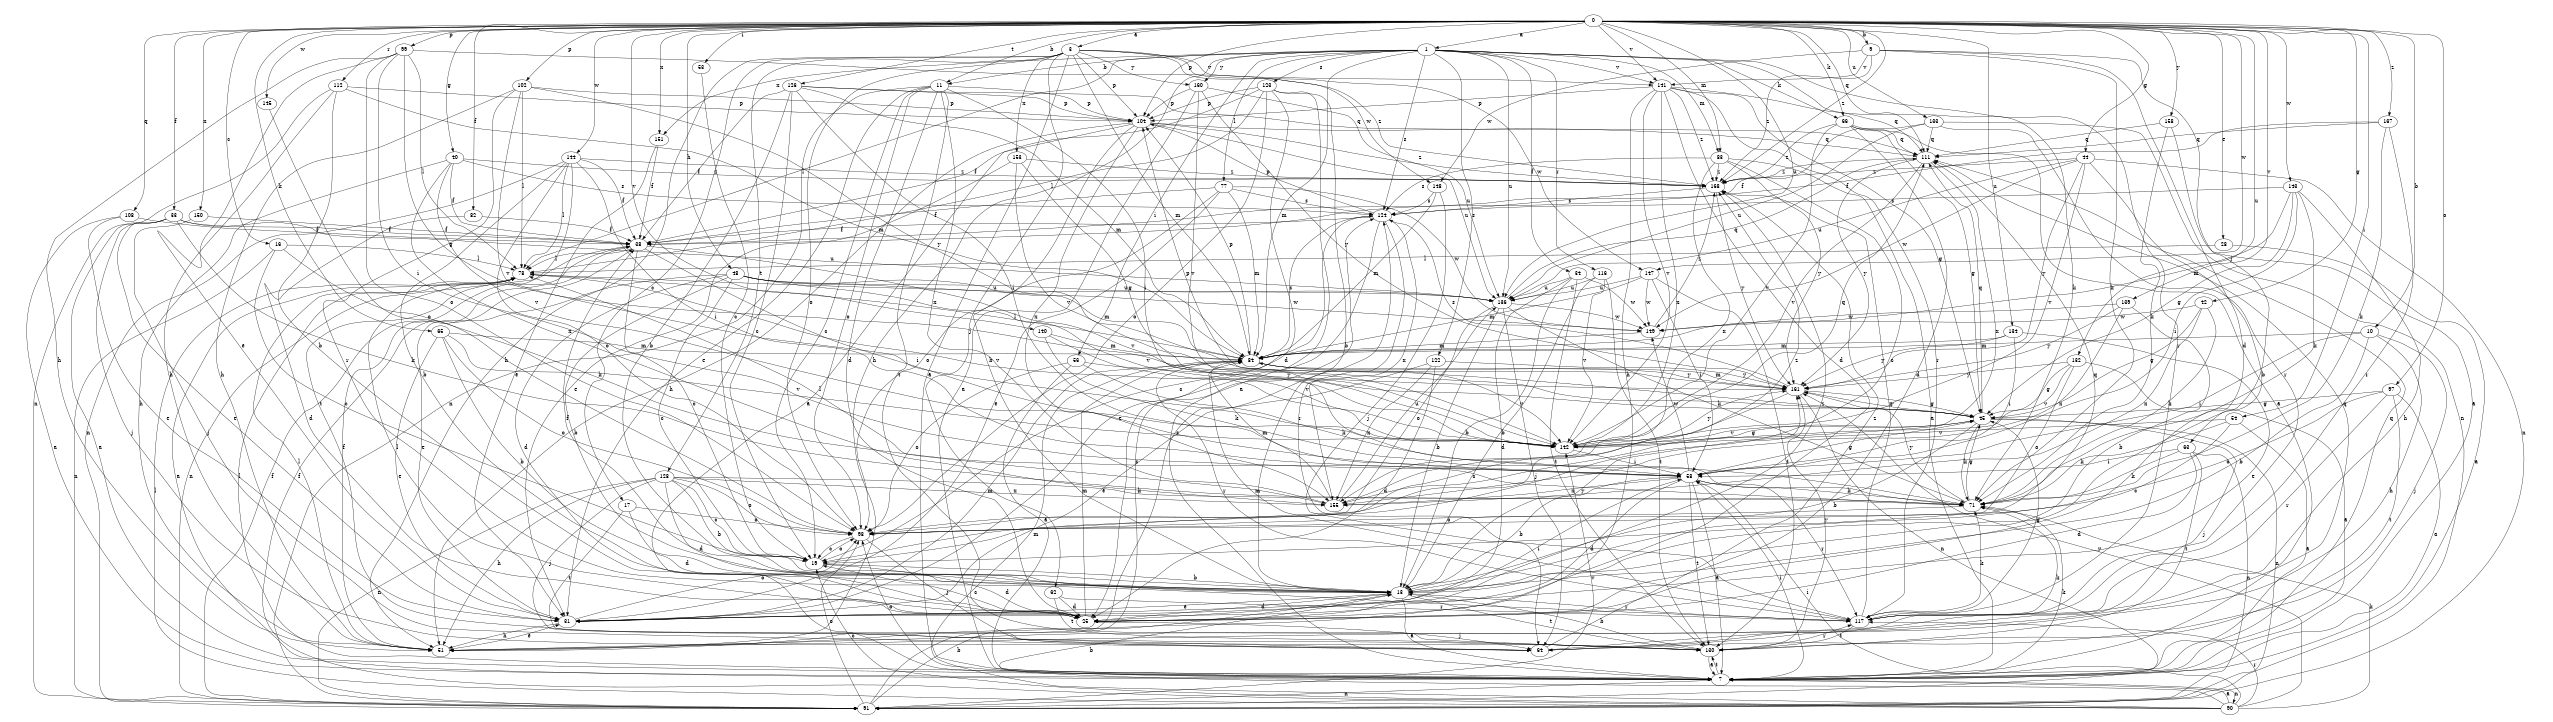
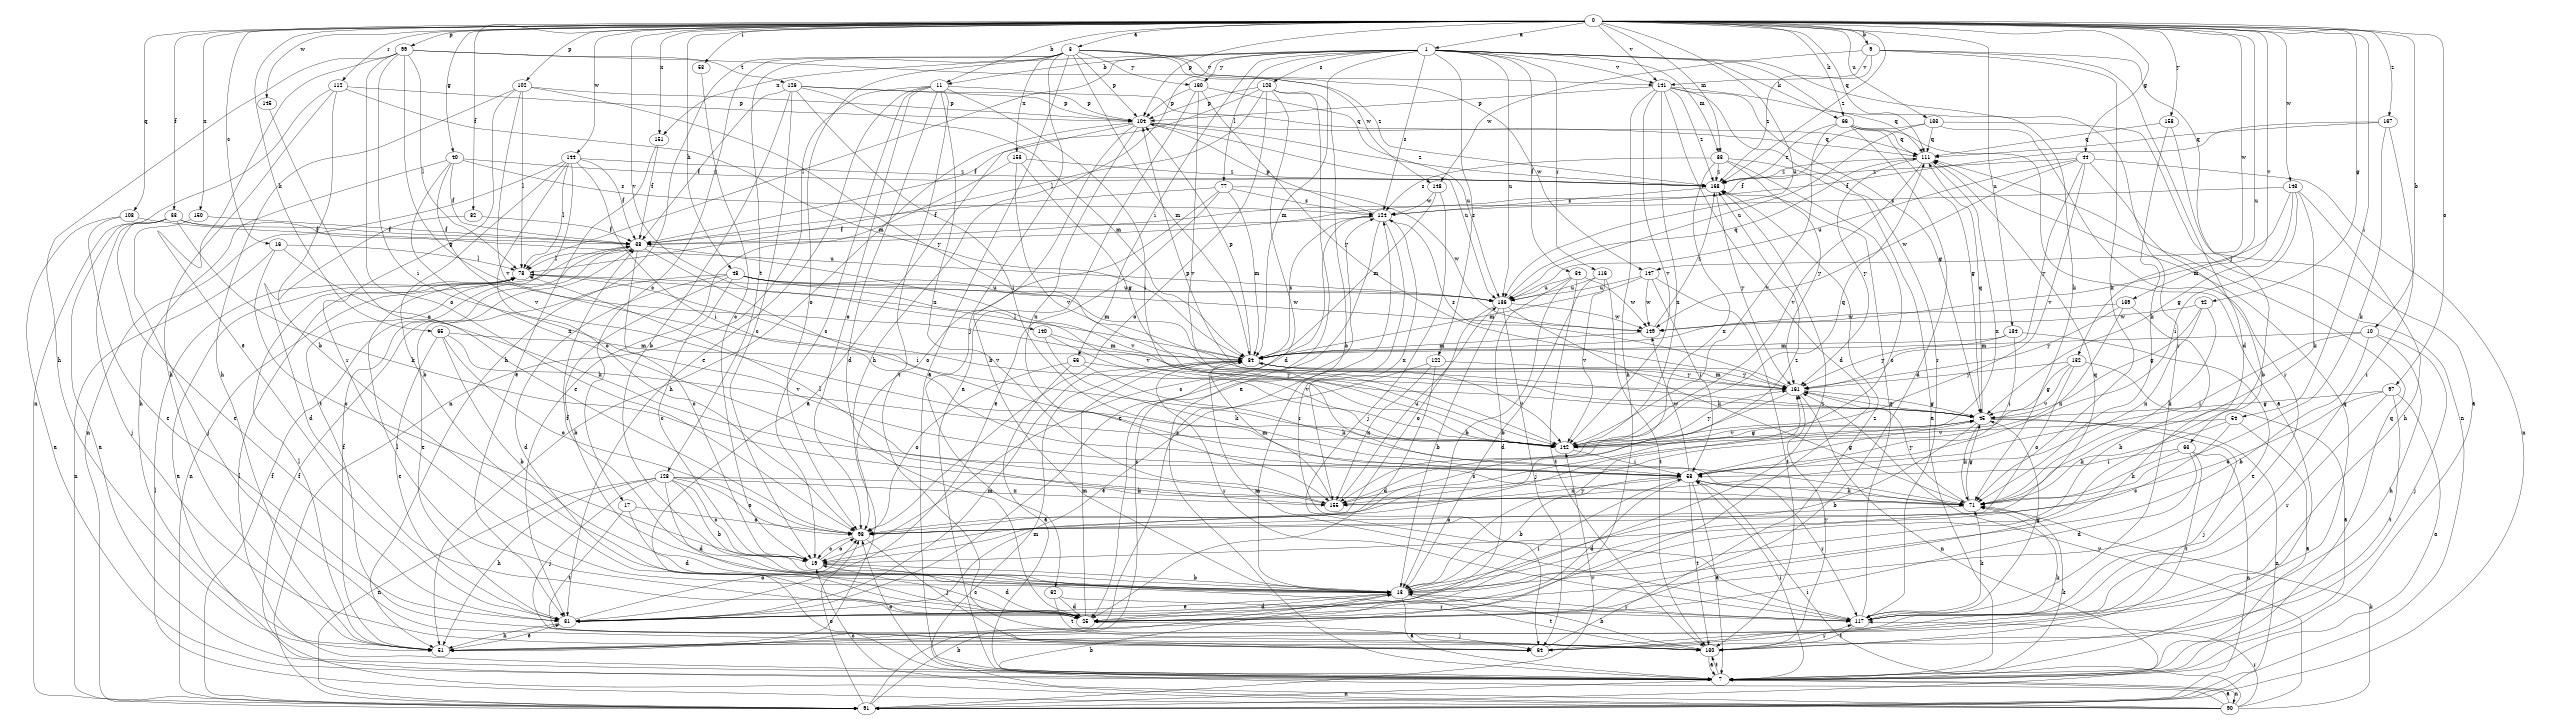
(1094, 32) -> (599, 56)
(1429, 201) -> (1429, 201)
(2224, 245) -> none
